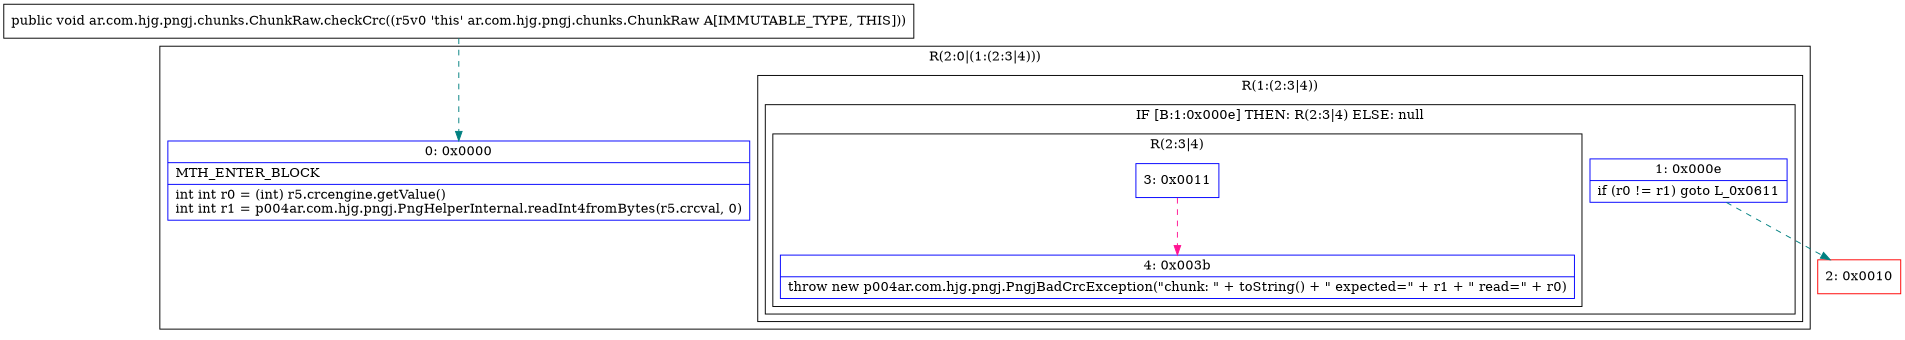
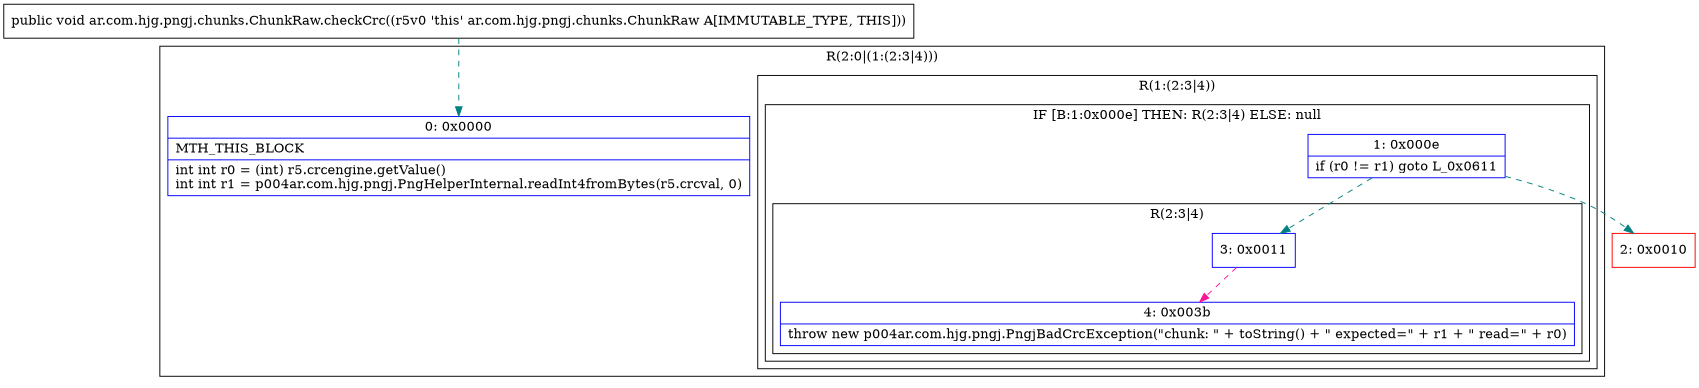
(248, 173) -> (240, 149)
none -> (1341, 197)
